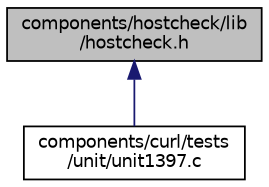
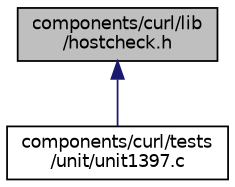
(134, 34) -> (118, 34)
